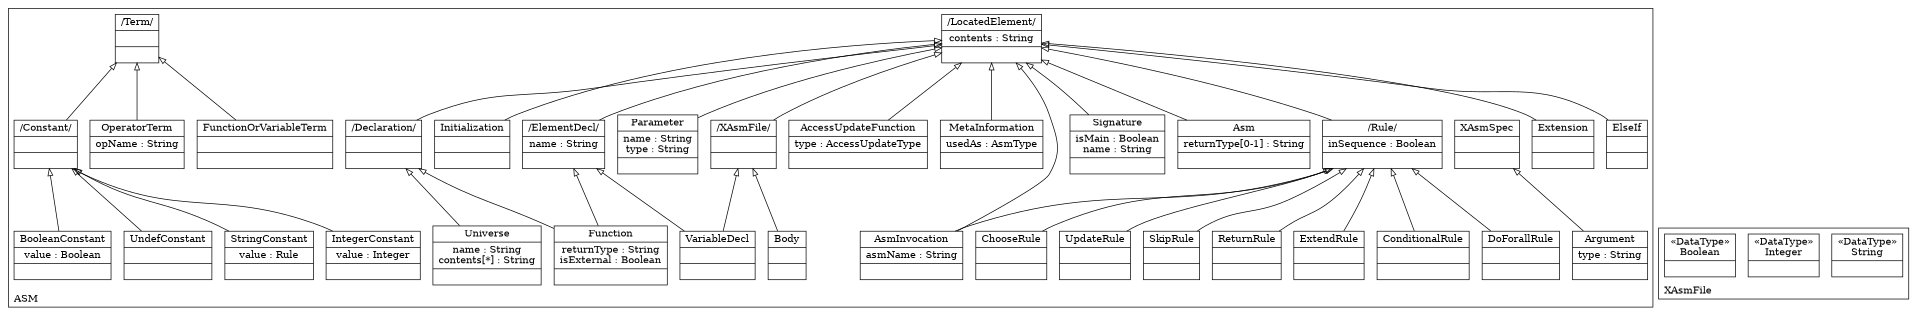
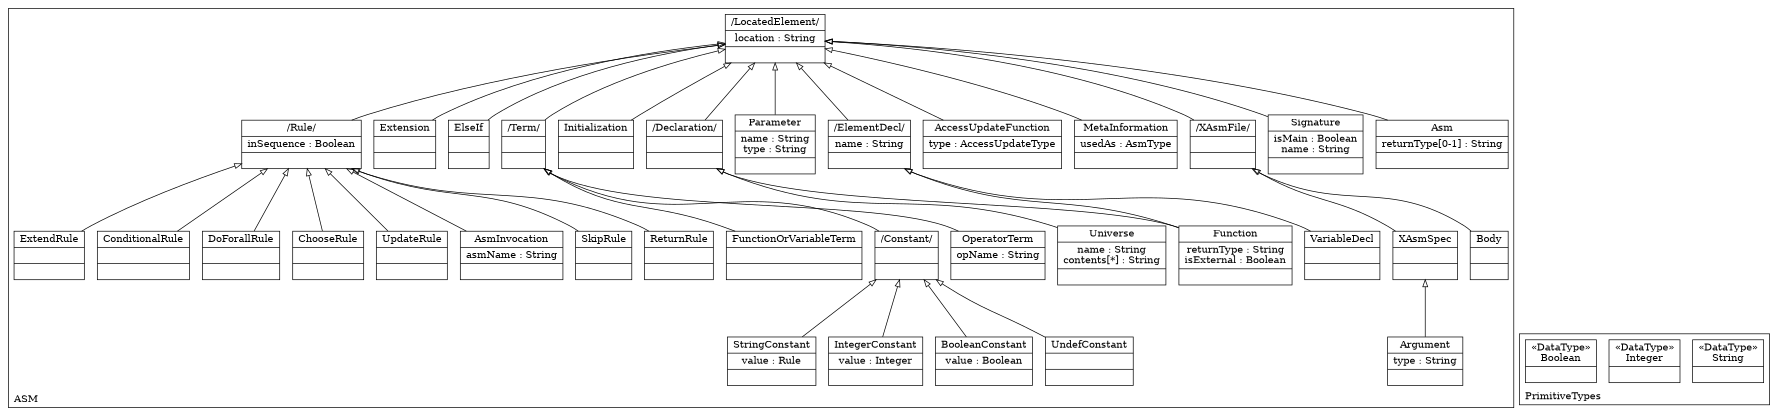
(992, 38) -> (775, 38)
(1051, 171) -> (628, 78)
(730, 203) -> (1328, 201)
(1688, 291) -> (1563, 397)
